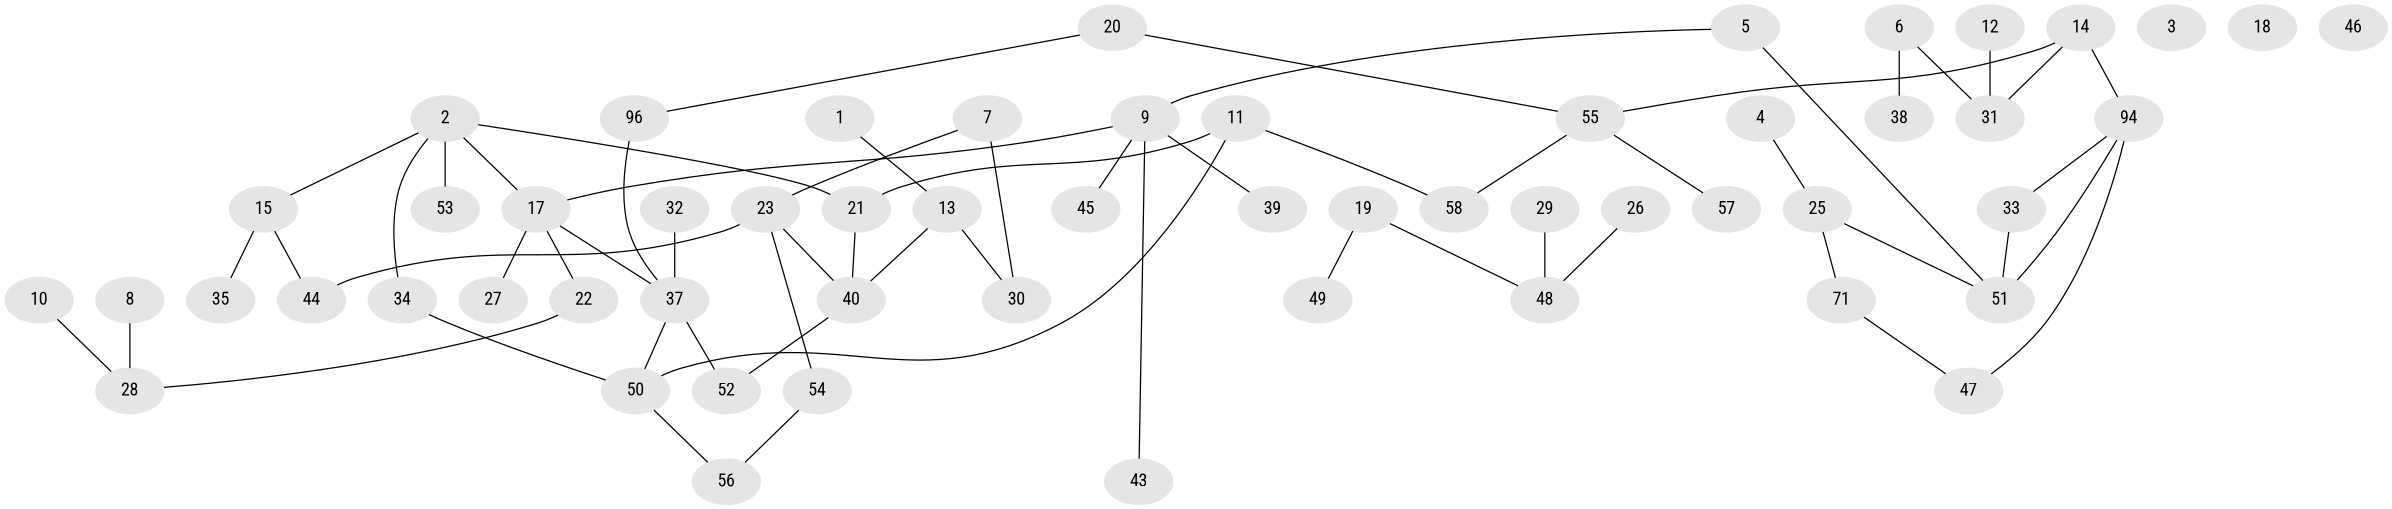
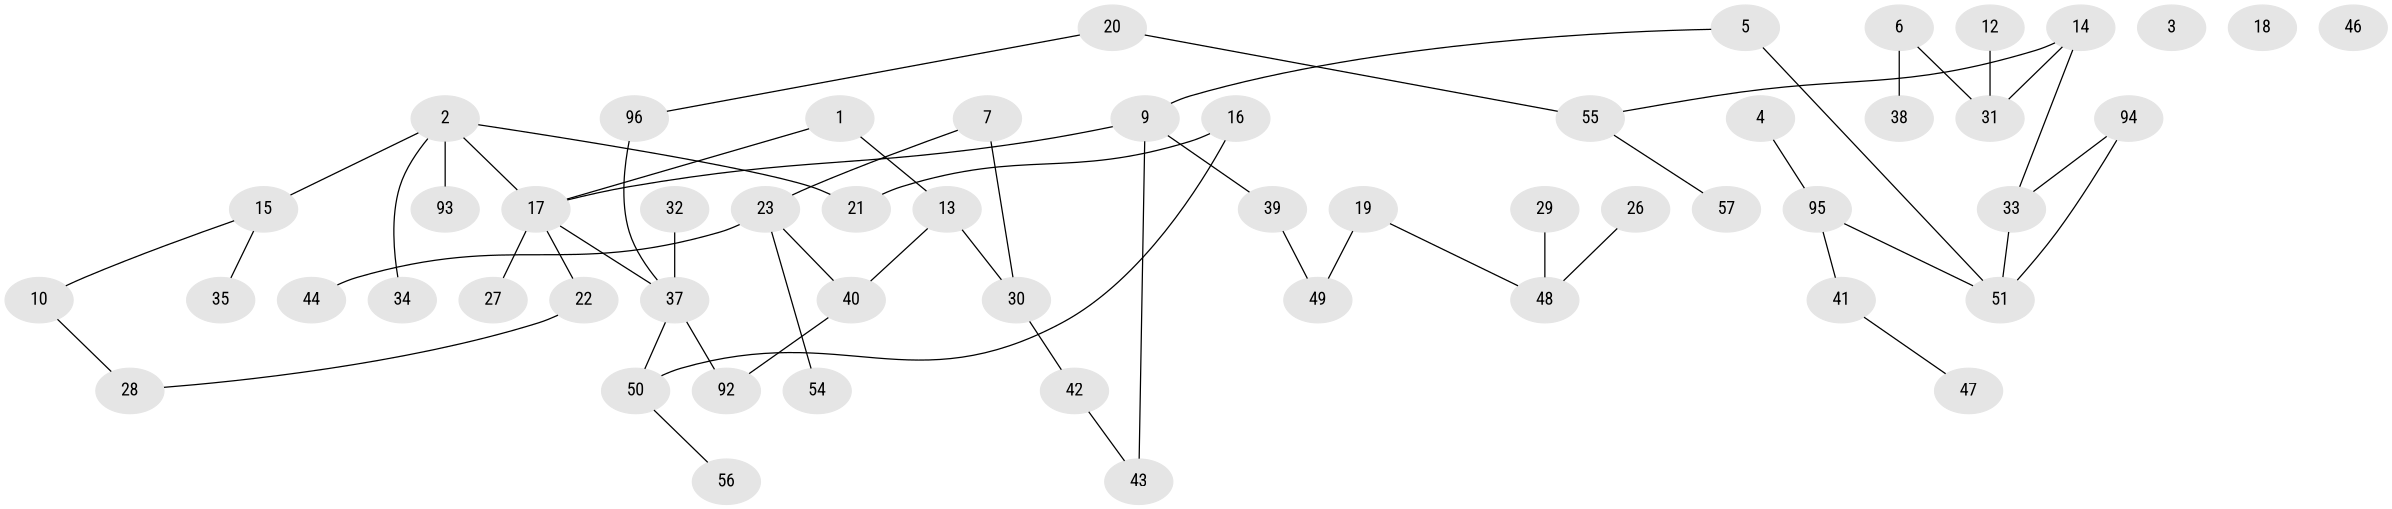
(2105, 73) -> (2046, 118)
(1236, 119) -> (1236, 119)
none -> (676, 167)
(445, 209) -> (445, 209)
(1086, 209) -> none
(1454, 209) -> none
(1817, 209) -> (1817, 209)
(288, 255) -> (149, 252)
(854, 255) -> none
none -> (1295, 255)
(2078, 270) -> none
(130, 300) -> none
(1841, 300) -> (1841, 300)
(517, 349) -> none
(726, 391) -> (726, 391)
none -> (1074, 391)
(772, 436) -> none
